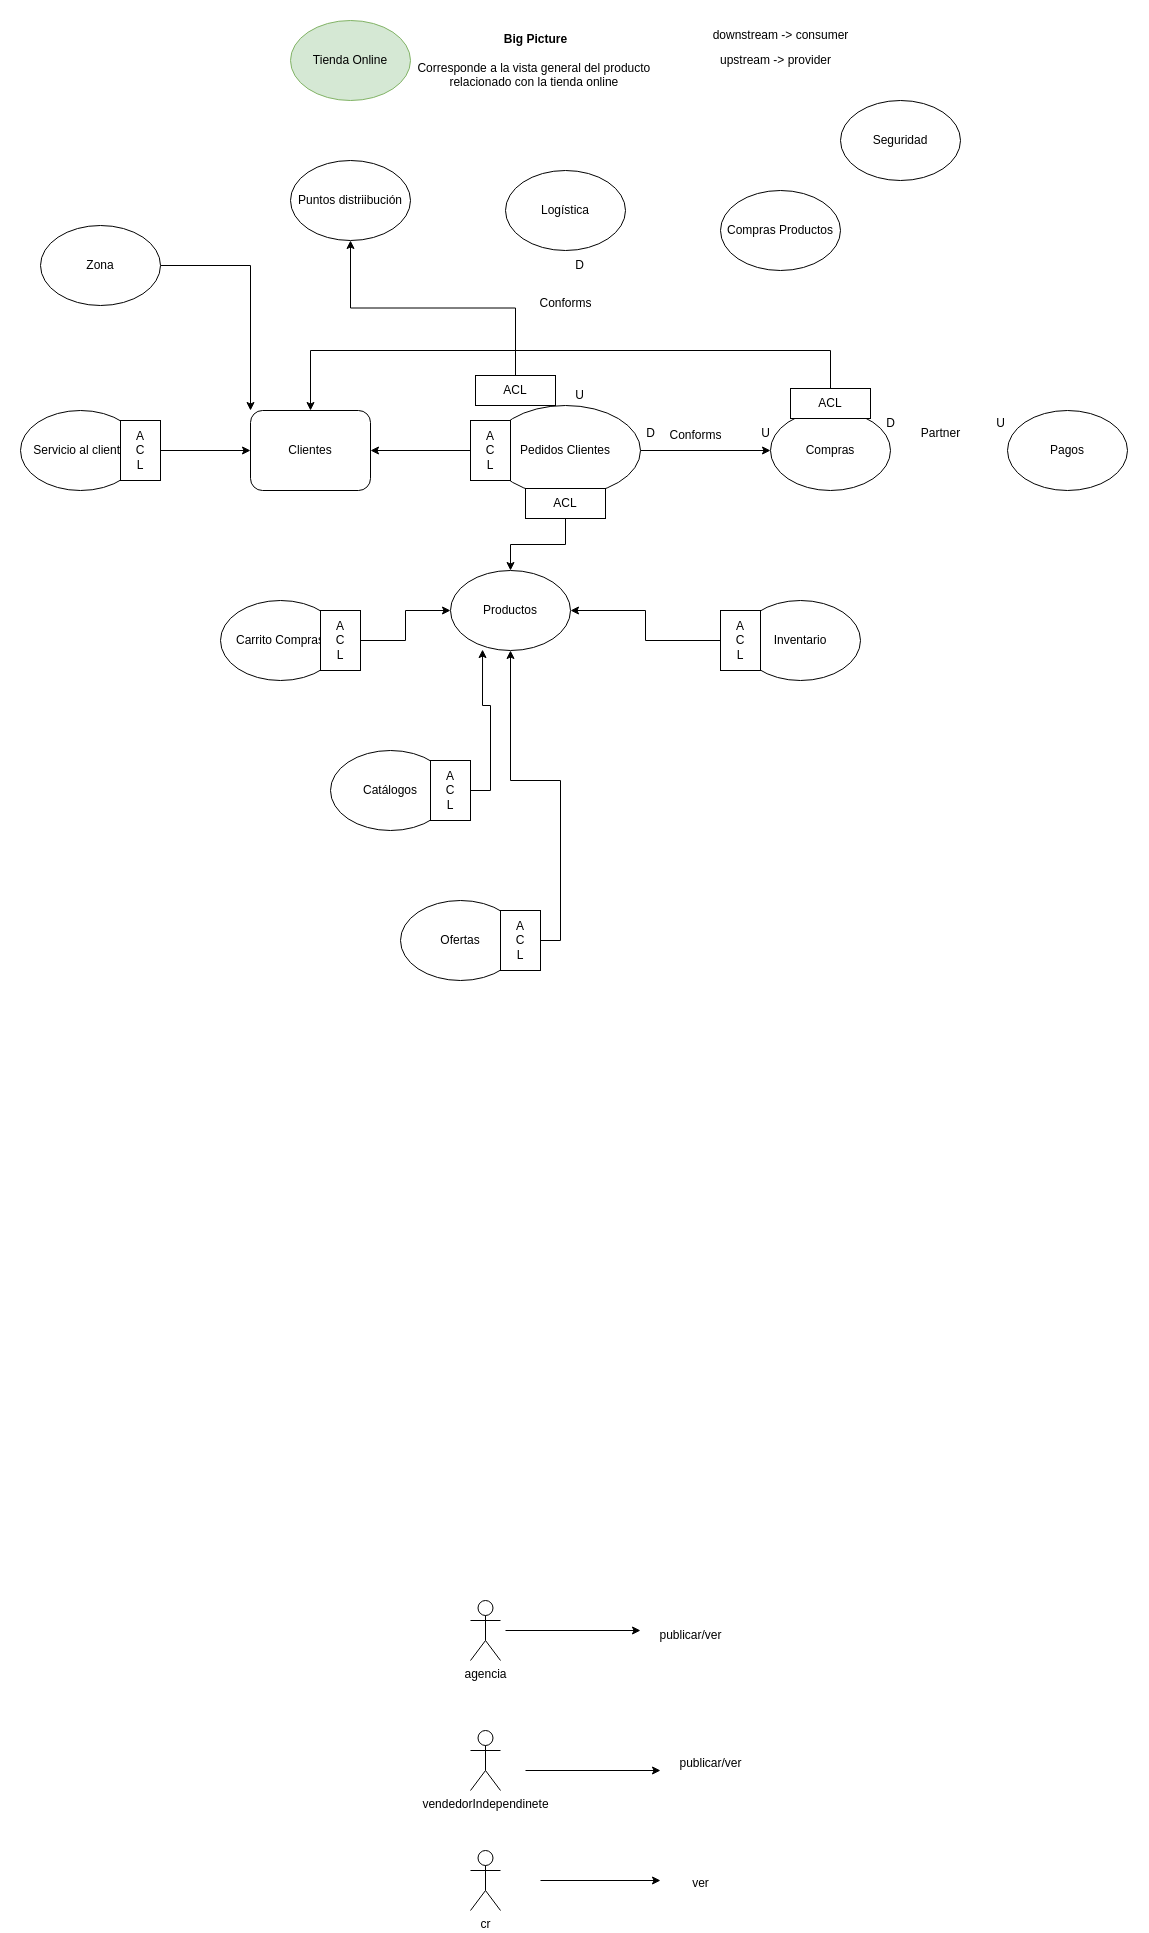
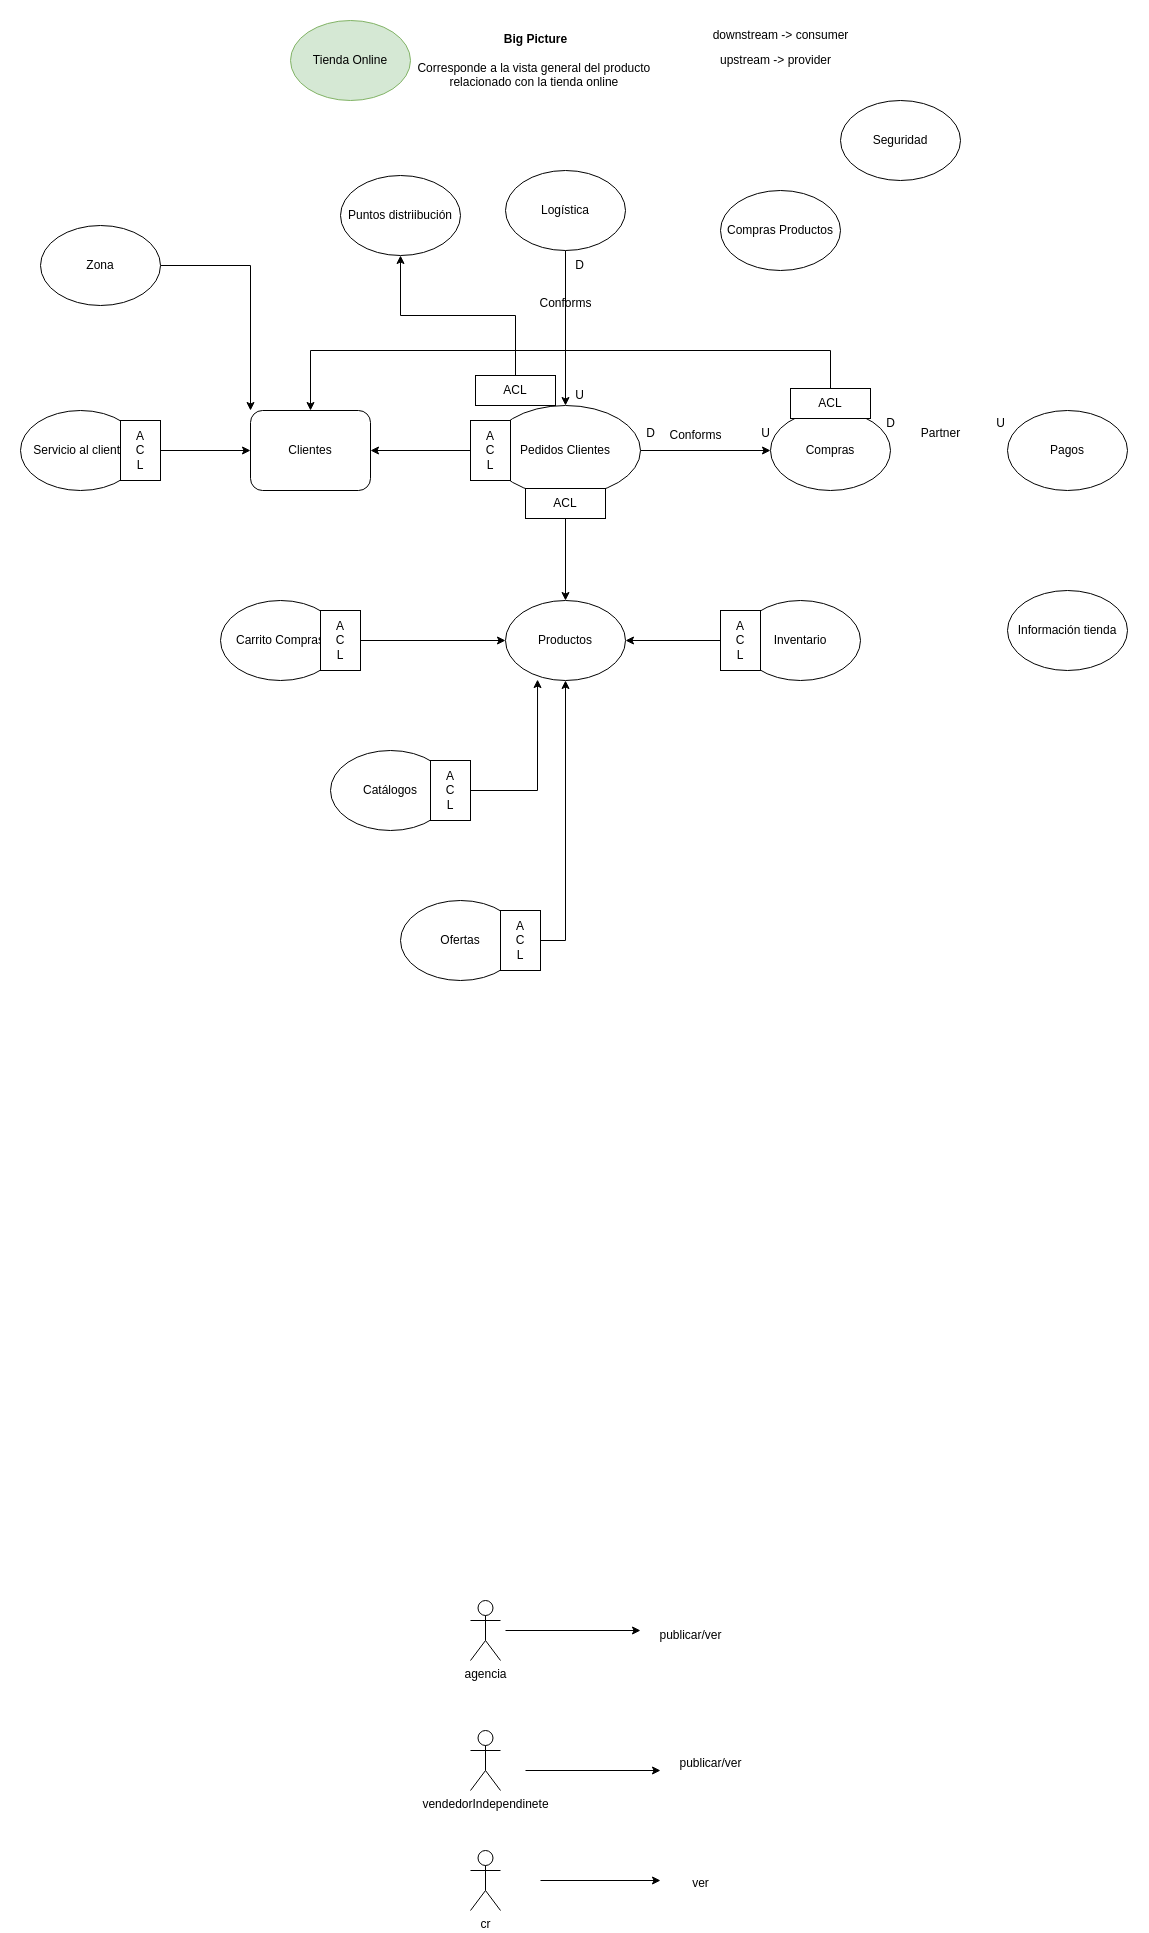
(351, 201) -> (401, 216)
none -> (566, 325)
(511, 611) -> (566, 641)
none -> (1068, 631)
